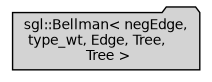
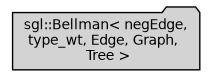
(106, 41) -> (106, 41)
